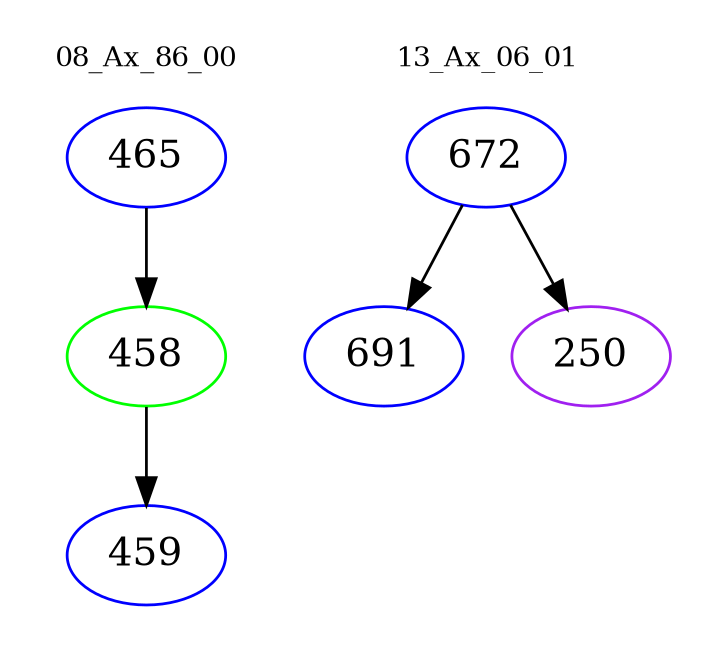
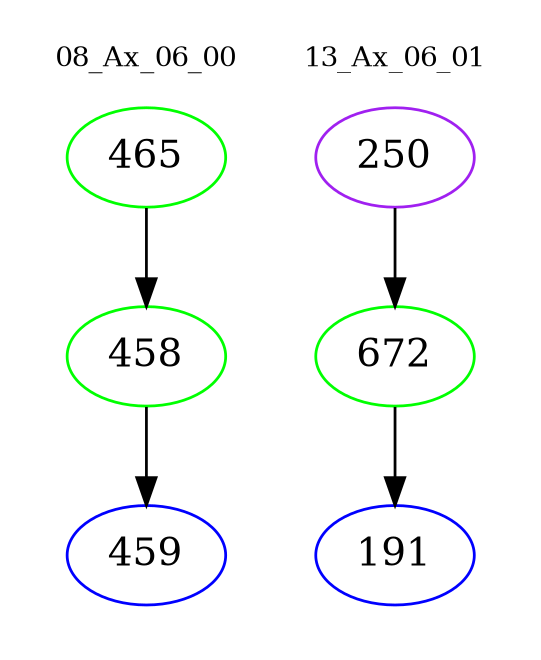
(146, 59) -> (146, 59)
(146, 157) -> (146, 157)
(486, 157) -> (395, 356)
(532, 245) -> (395, 243)
(384, 356) -> (395, 555)
